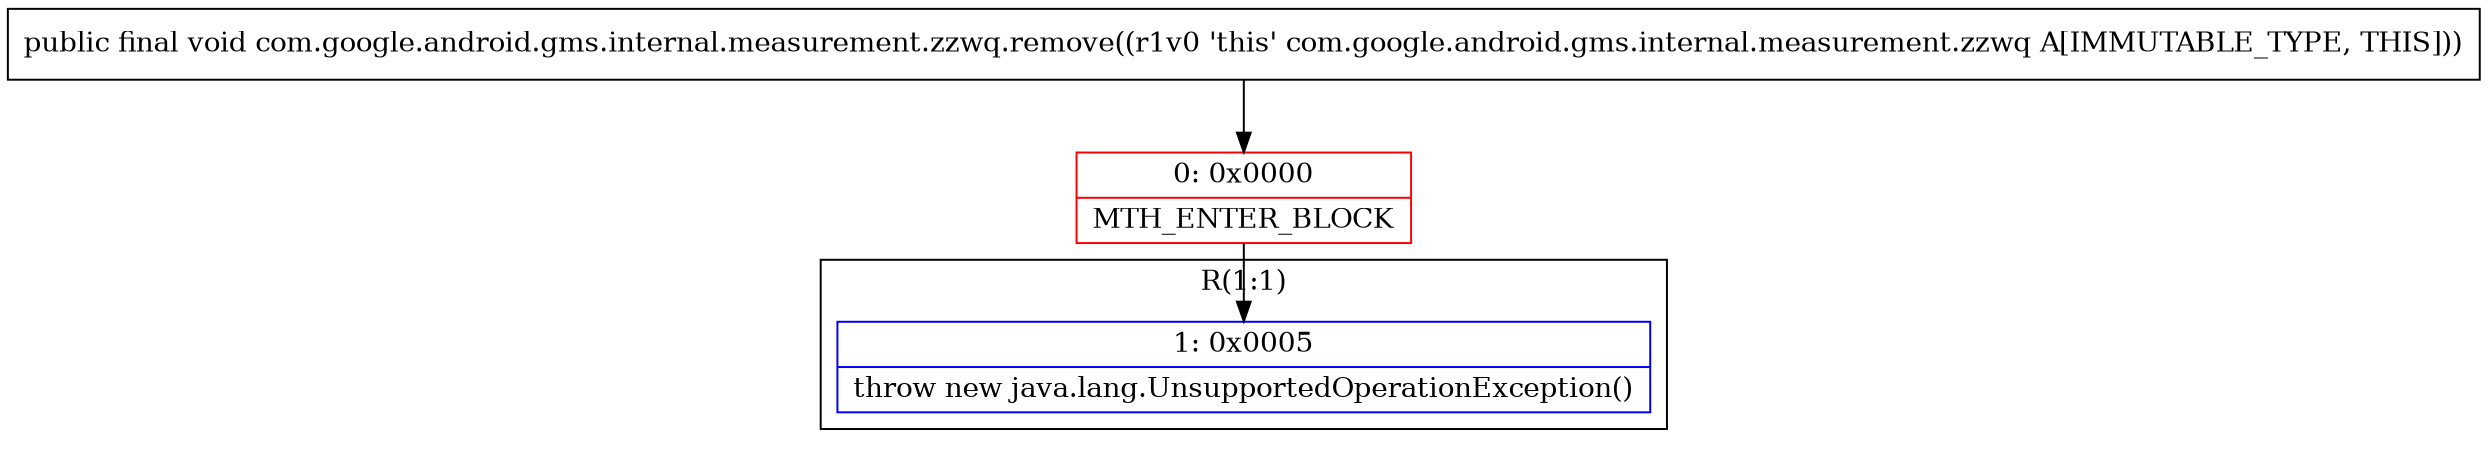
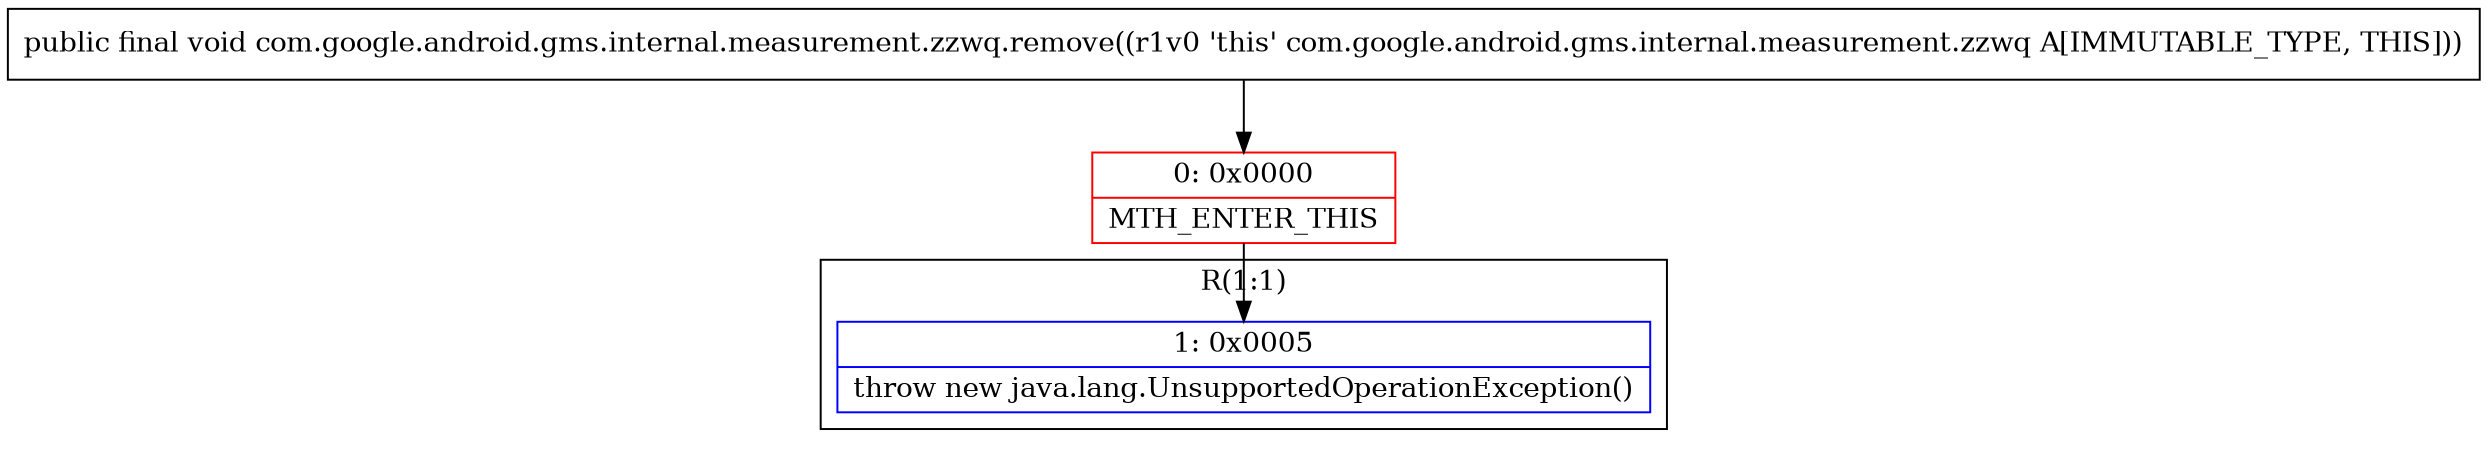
(1244, 219) -> (1244, 219)
